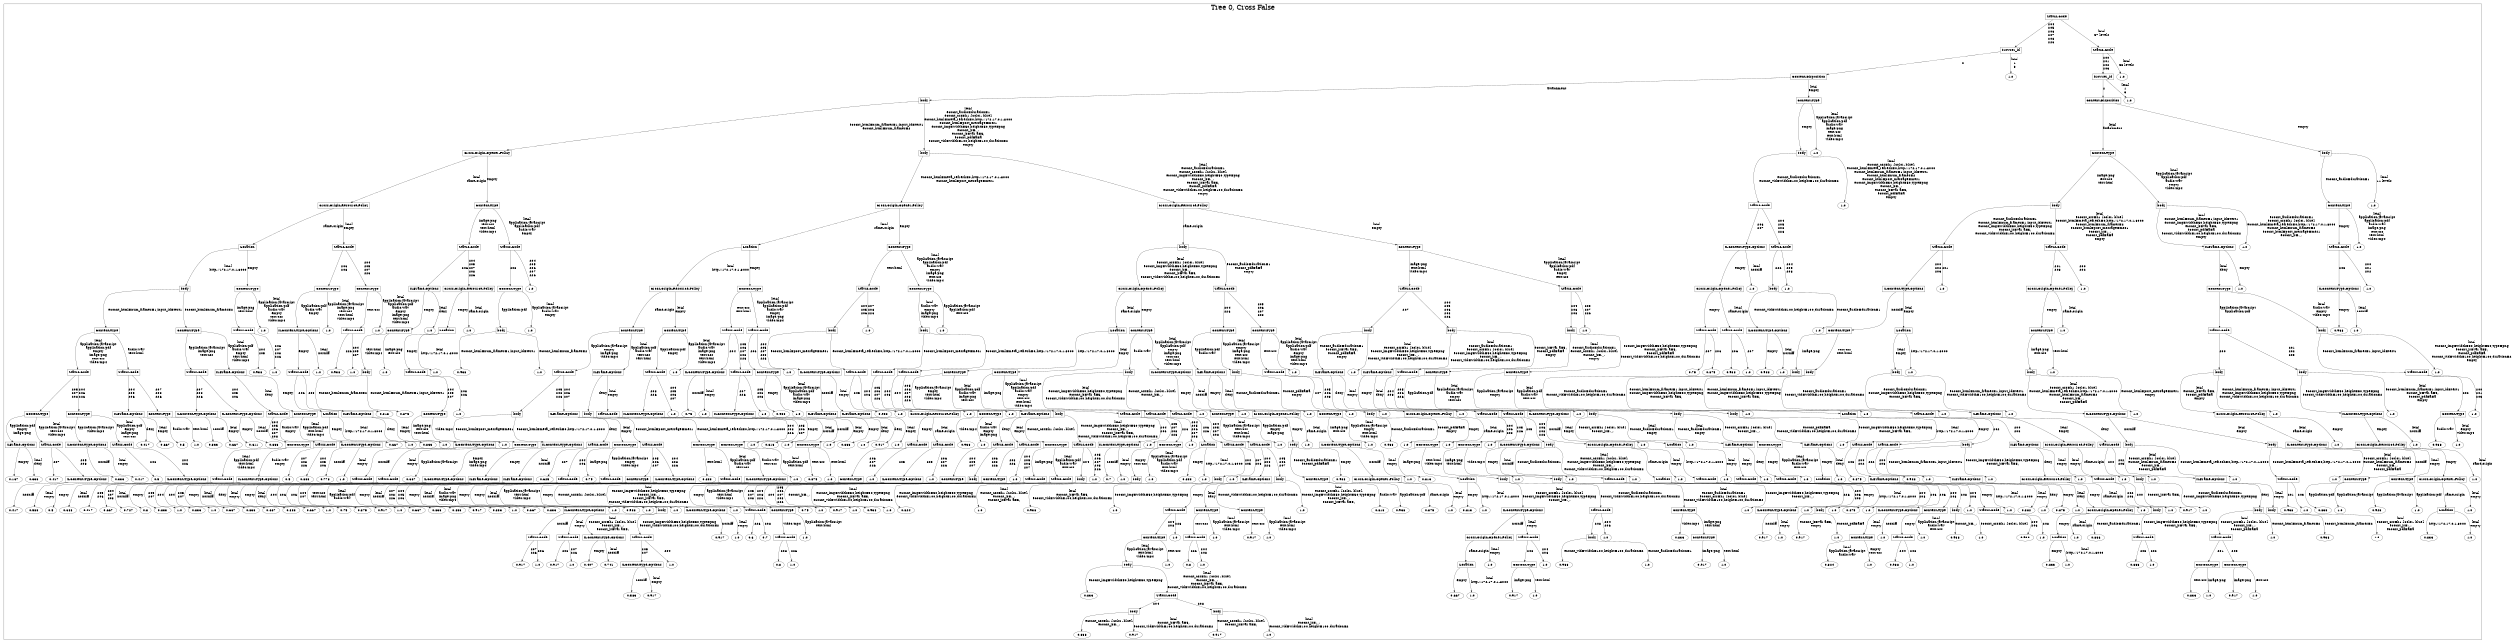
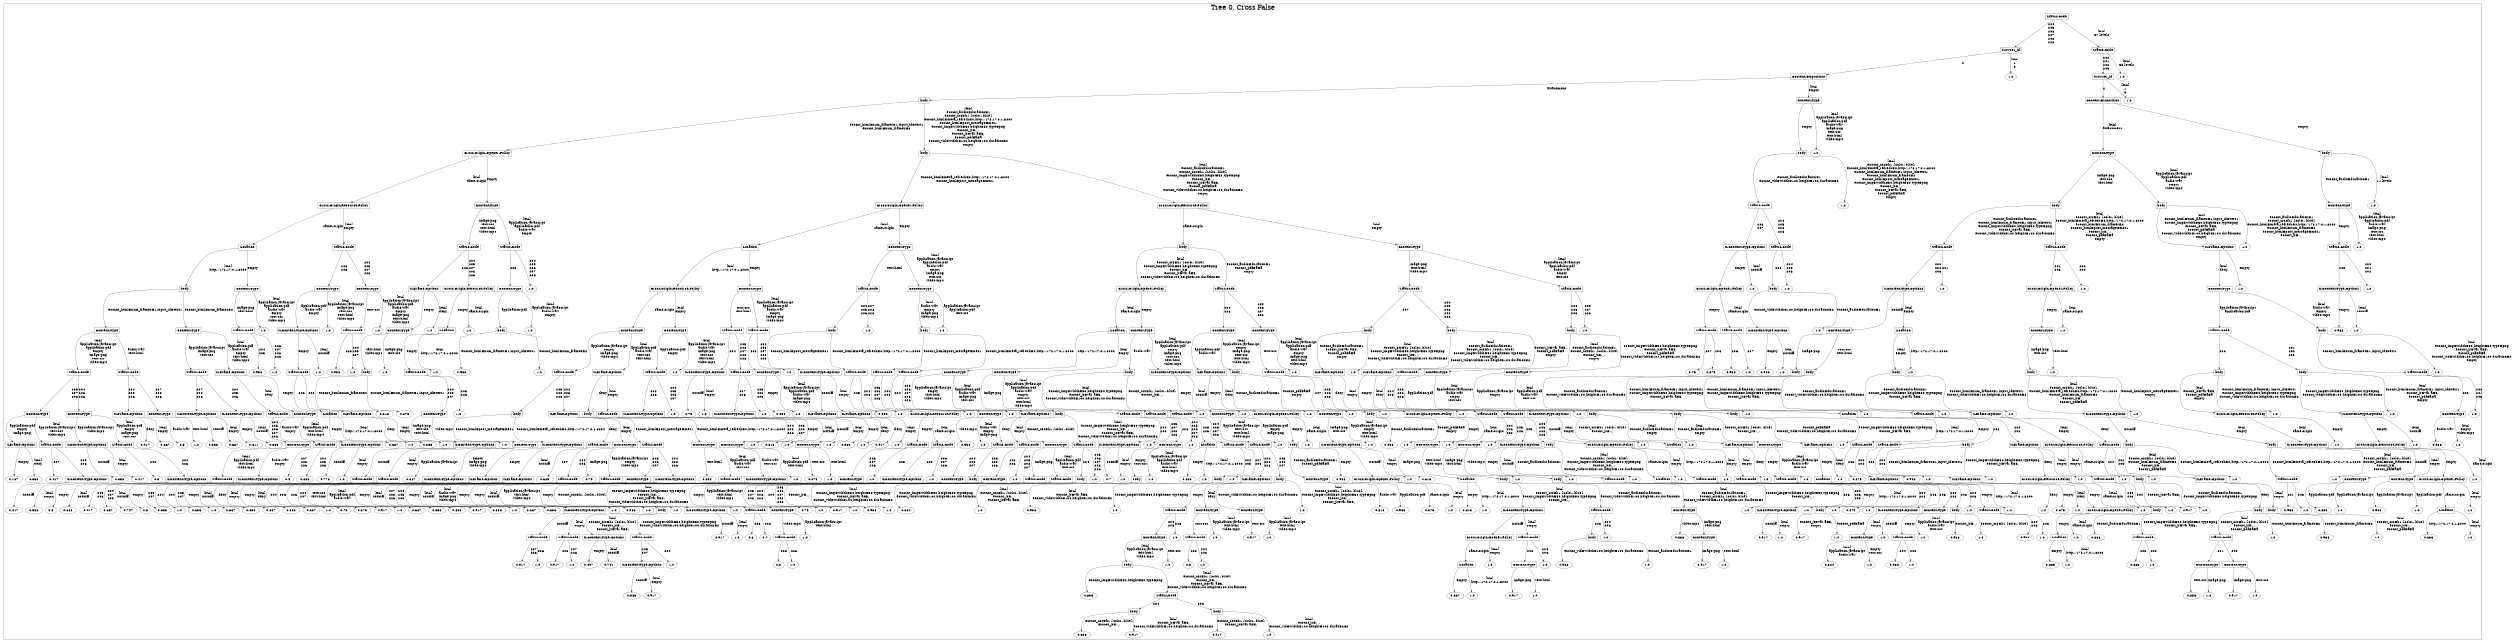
(2026, 510) -> none
